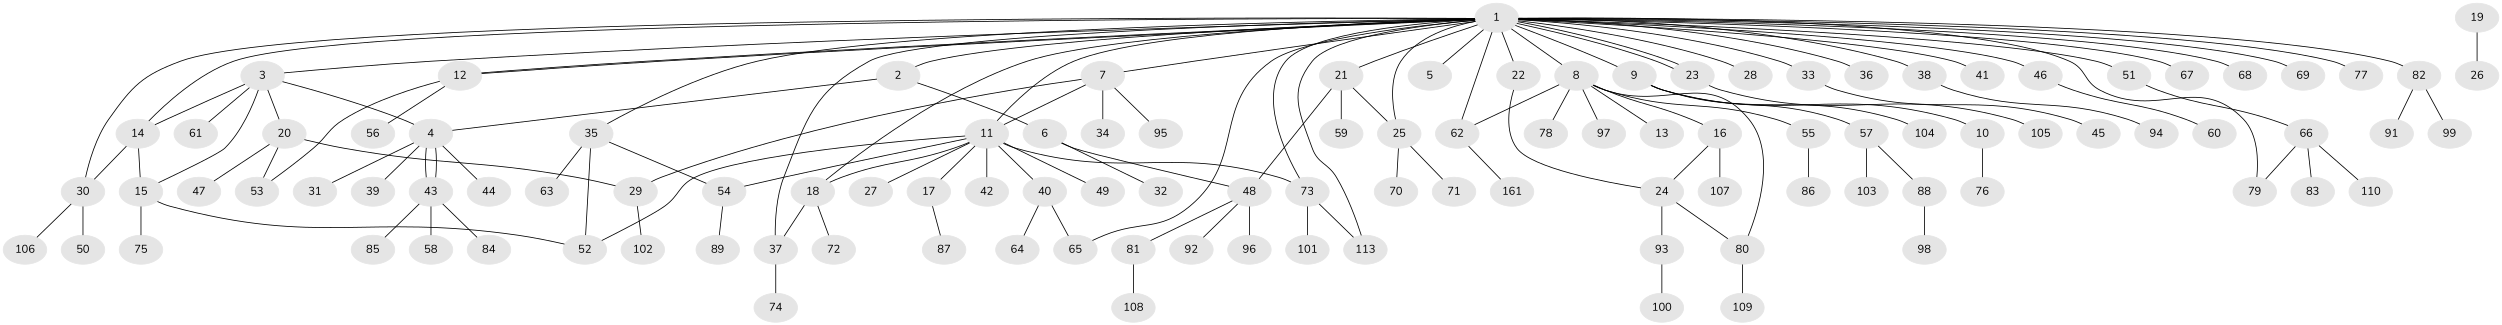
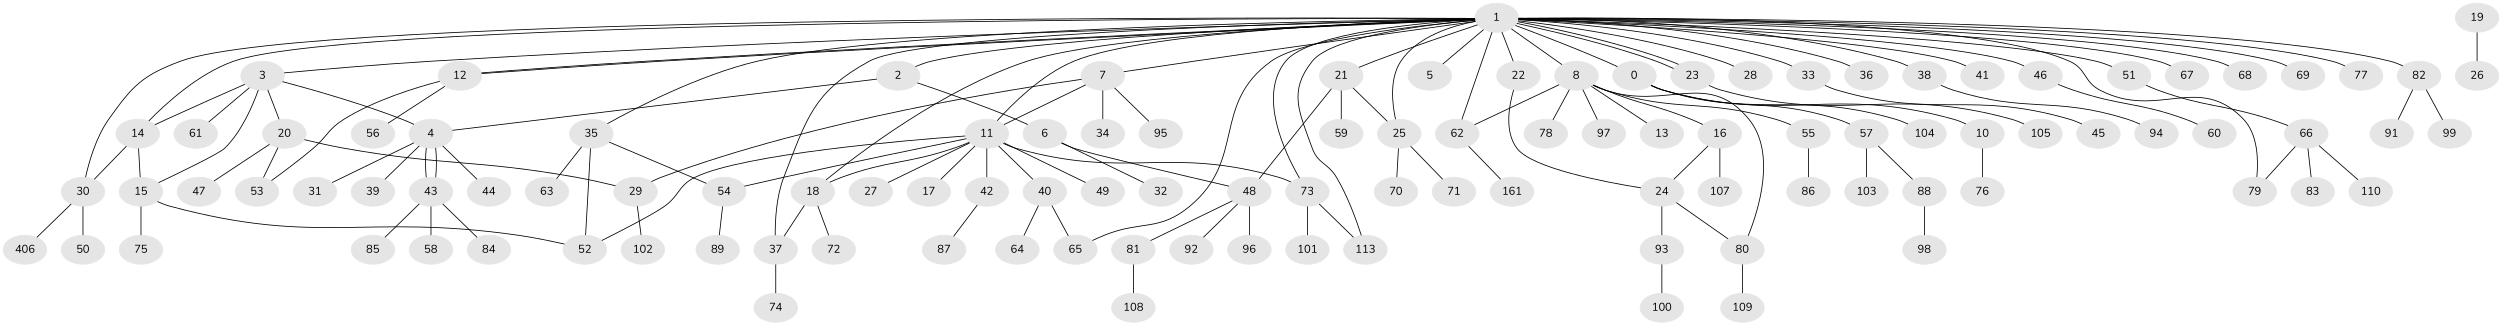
(1634, 76) -> (1634, 76)
(936, 221) -> (965, 221)
(25, 250) -> (25, 250)
